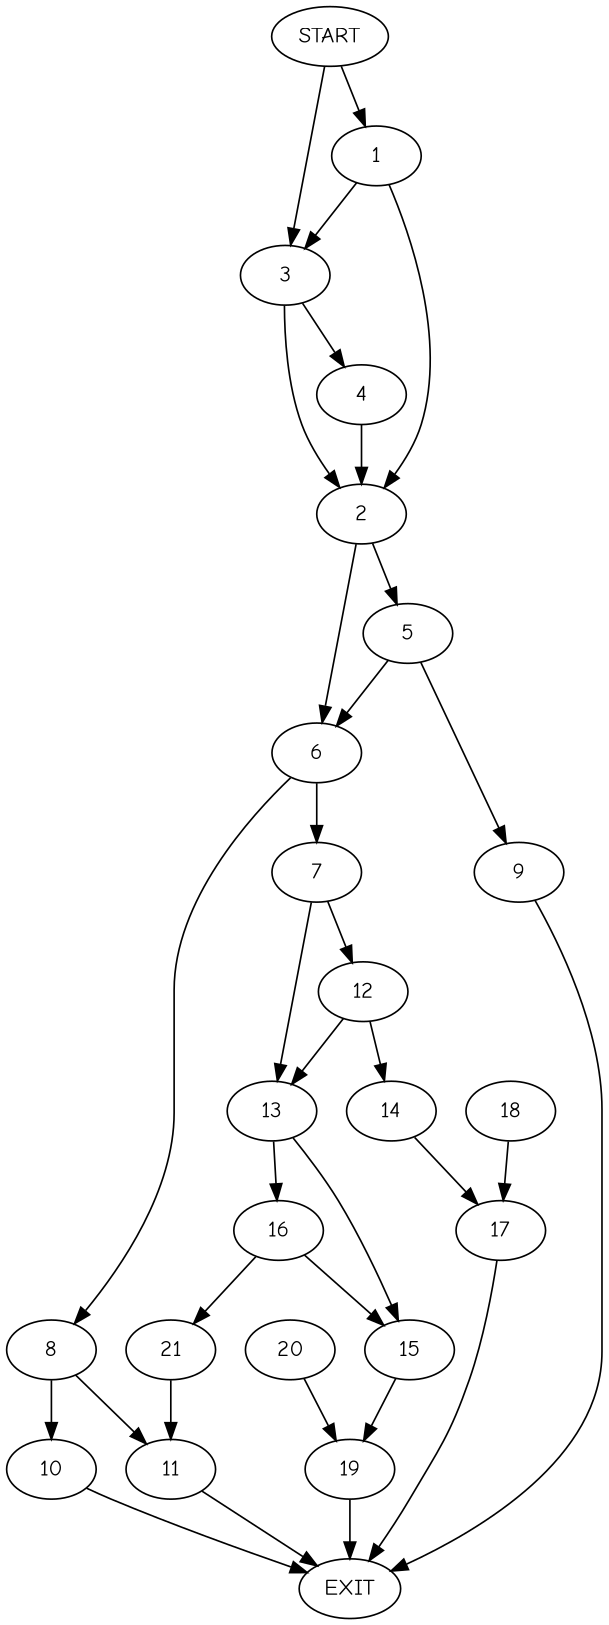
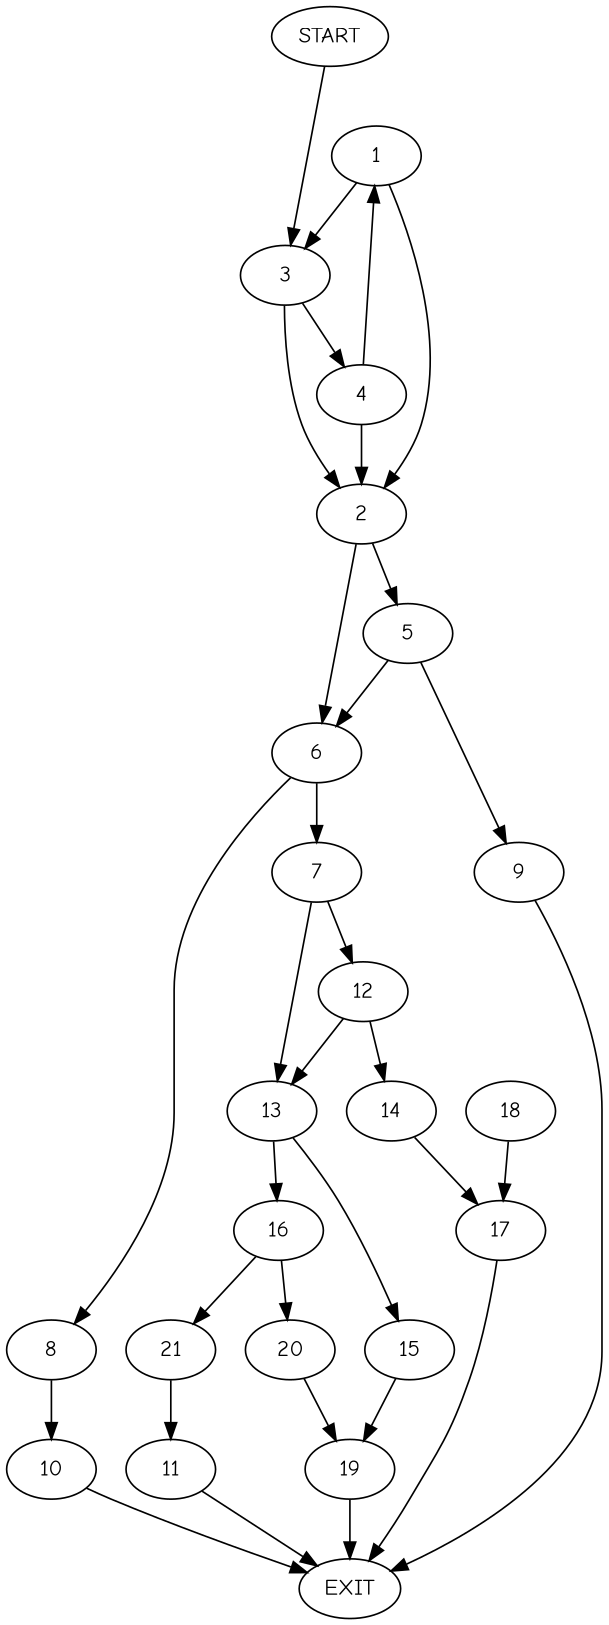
(350, 89) -> (368, 284)
(338, 1285) -> (284, 1282)
(105, 1404) -> none
